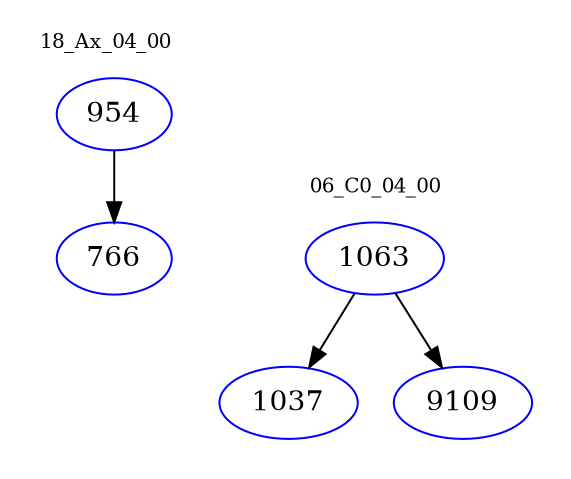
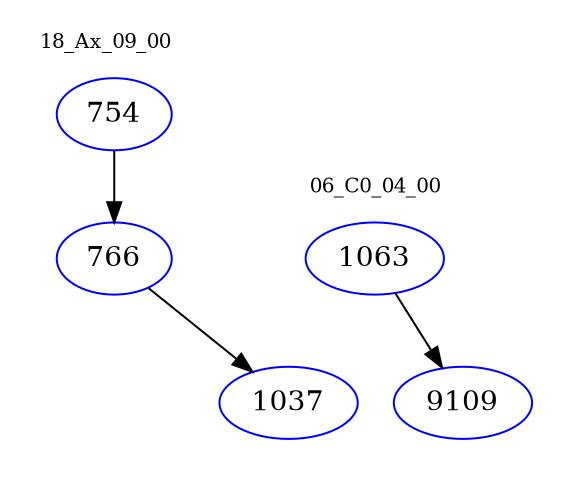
(106, 43) -> (106, 43)
(114, 114) -> (114, 114)
(337, 322) -> (193, 324)
